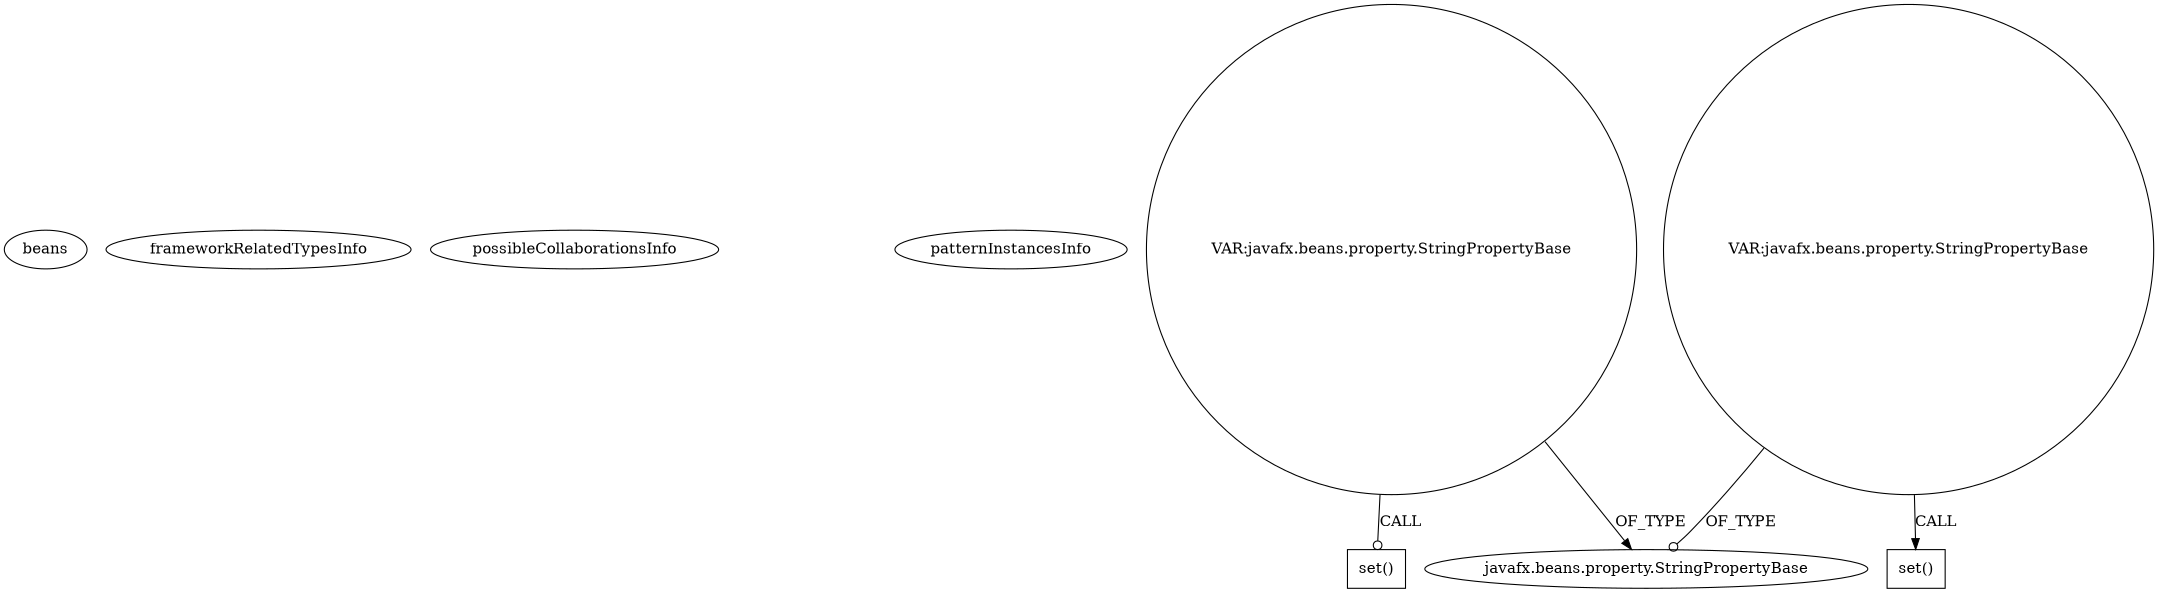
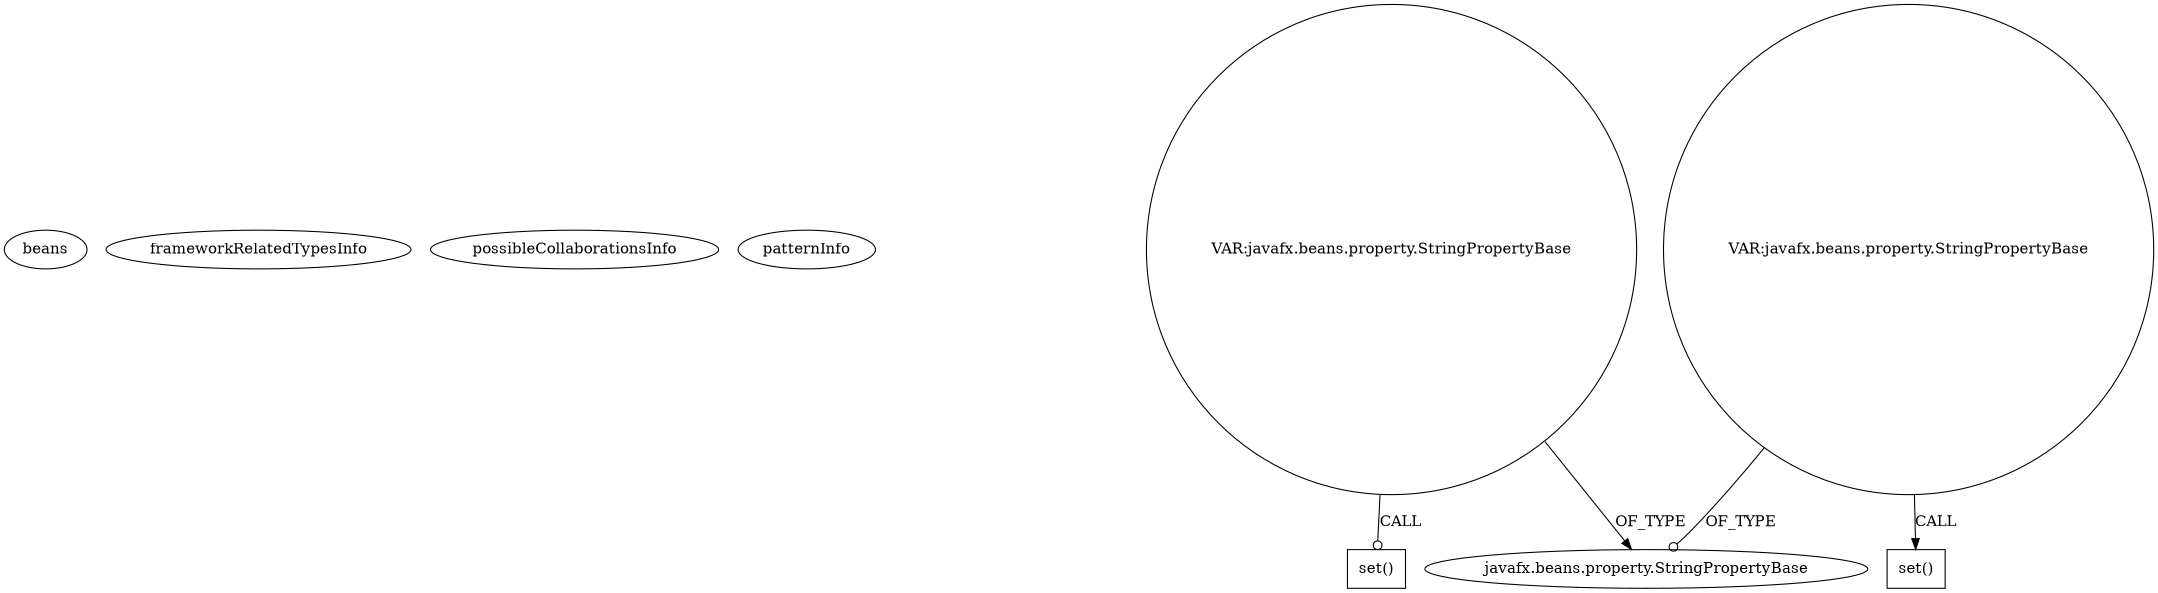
none -> (807, 250)
(1011, 250) -> none
